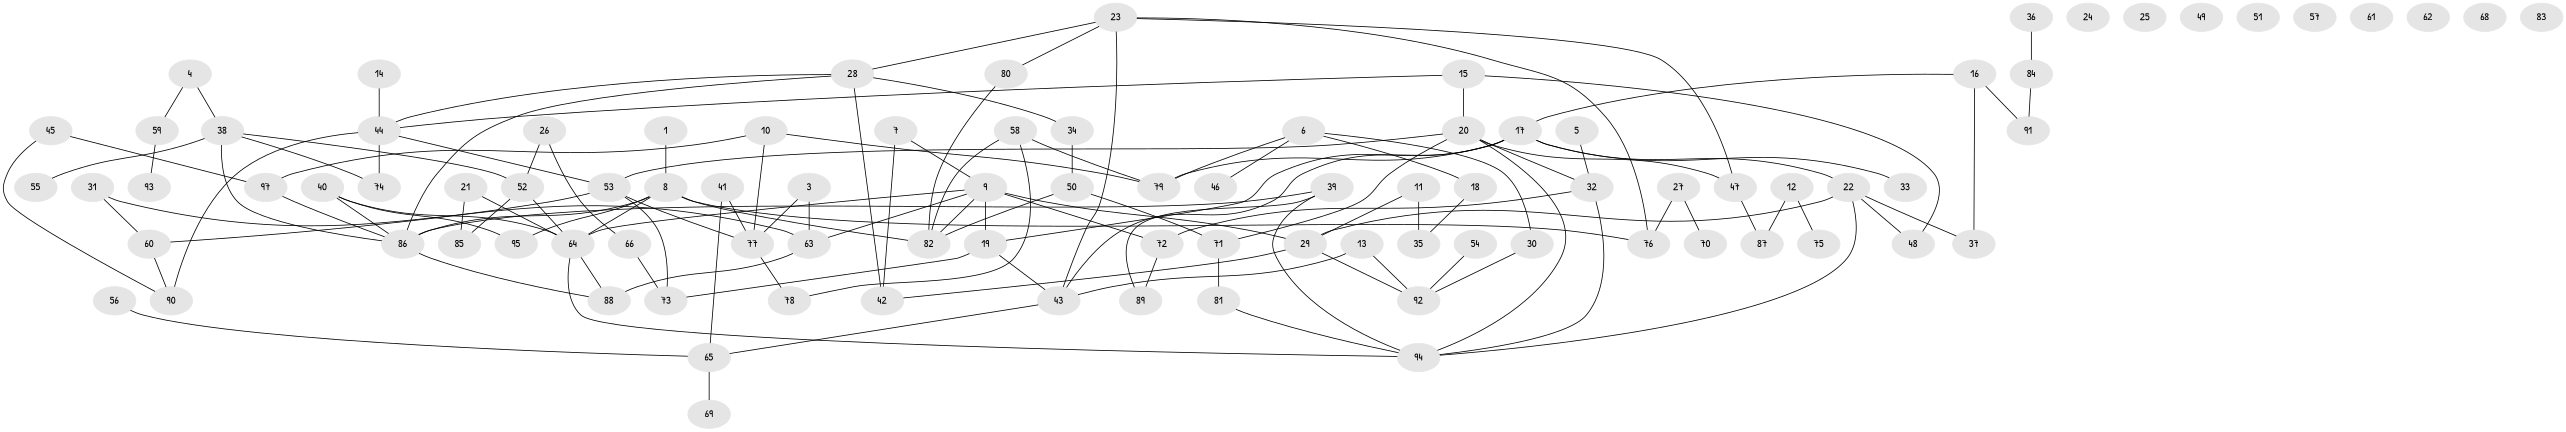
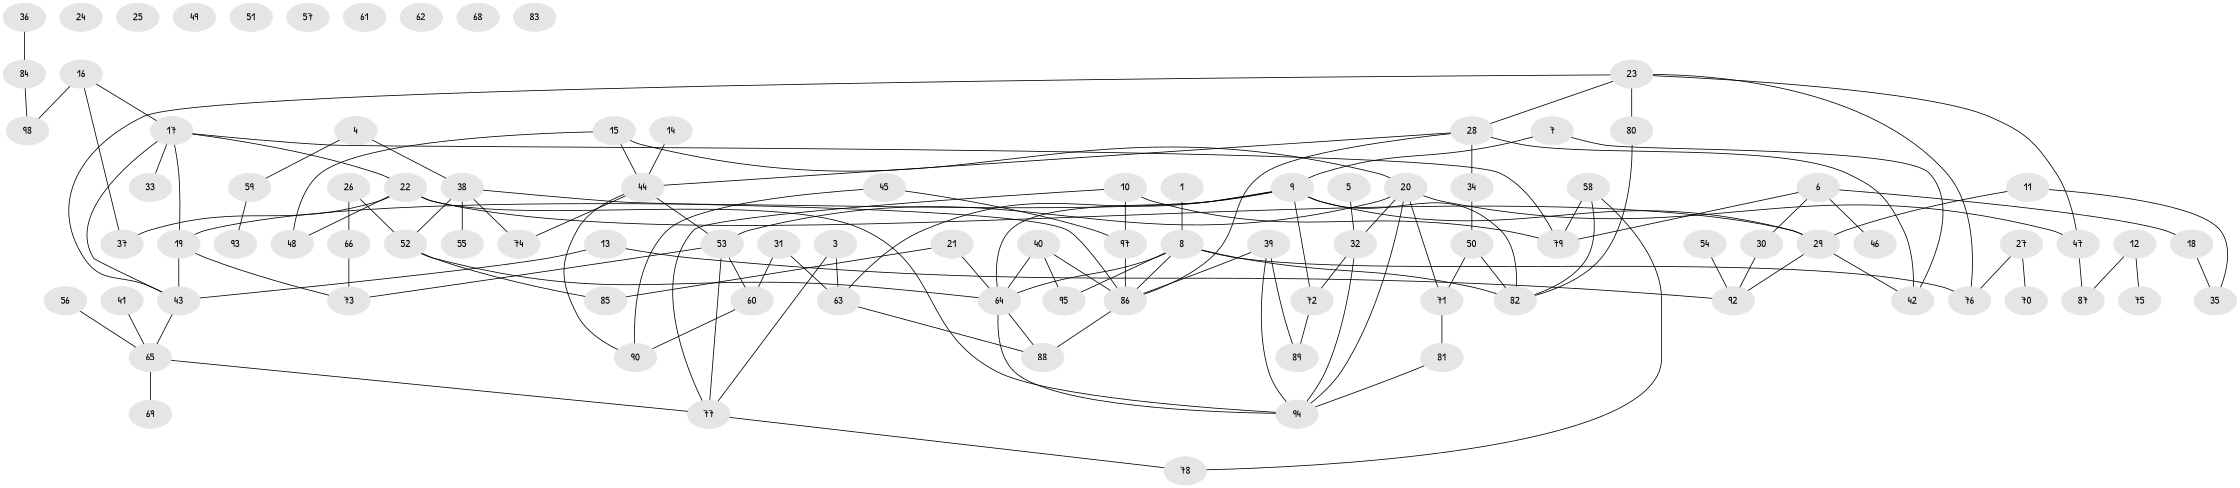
(2028, 131) -> (28, 131)
(738, 216) -> (430, 386)
